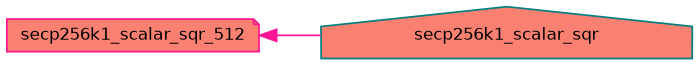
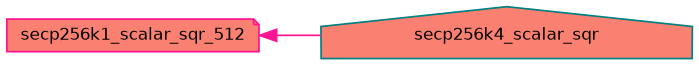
(507, 35) -> (507, 35)
